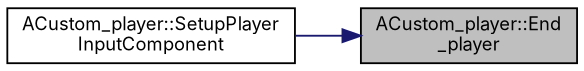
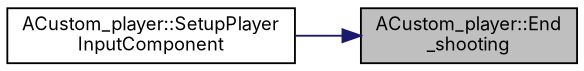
(469, 36) -> (469, 36)
